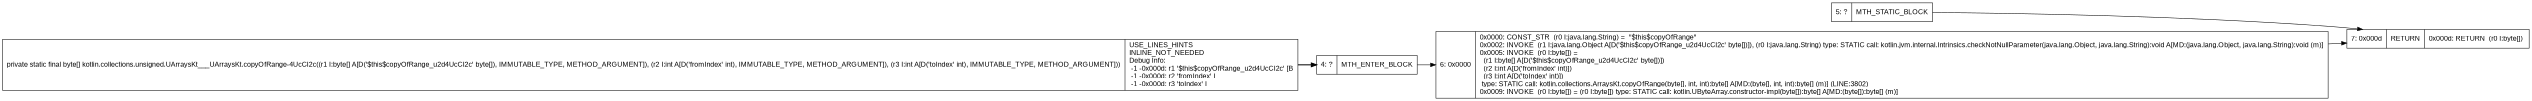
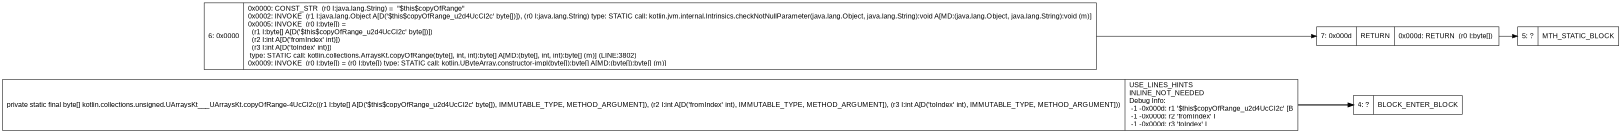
(2145, 17) -> (1506, 36)
(1377, 65) -> (1418, 105)
(1424, 65) -> none
